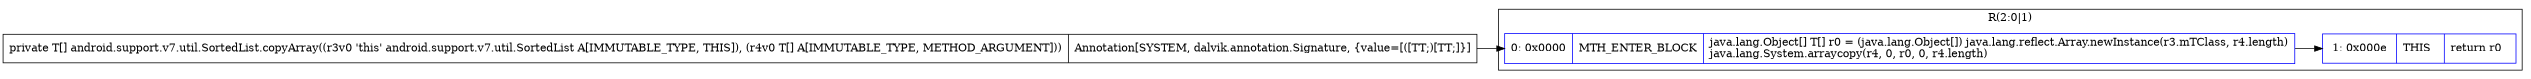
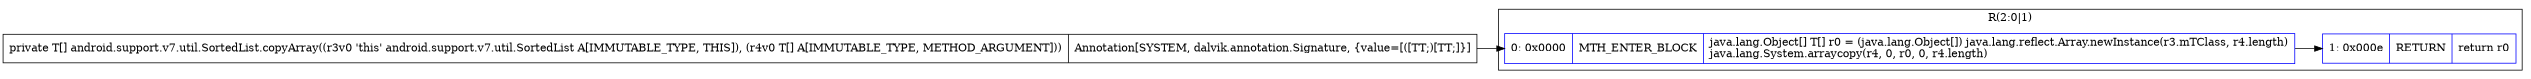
(2417, 48) -> (2421, 48)
